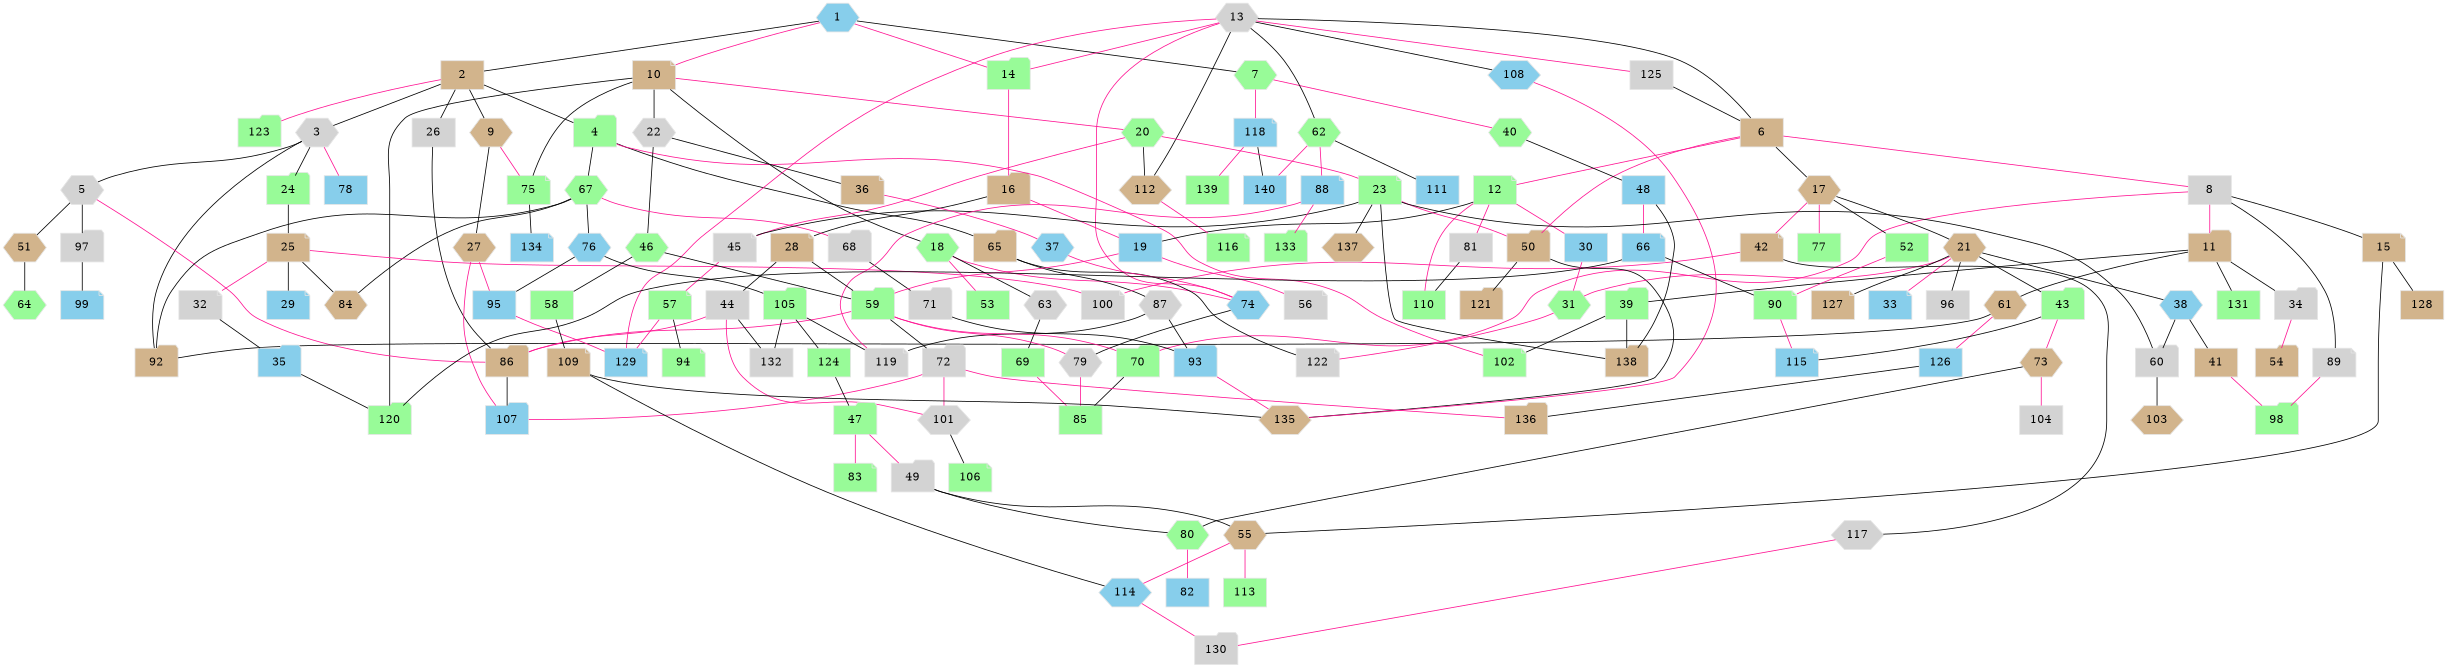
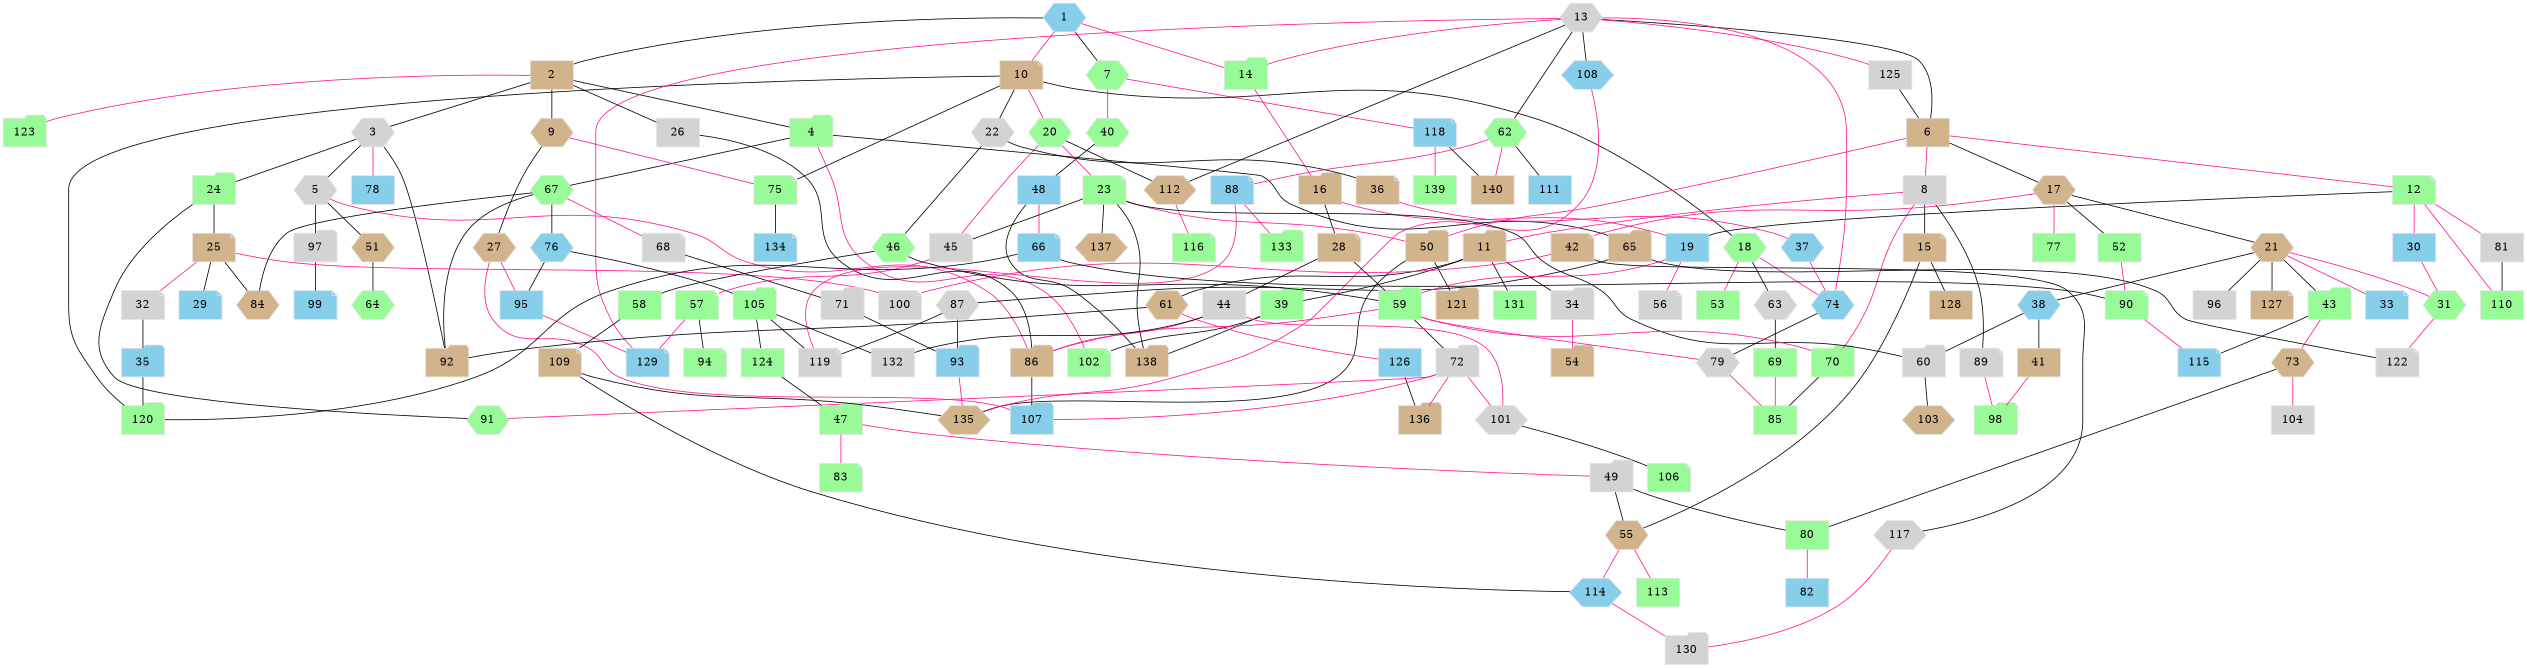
(1265, 190) -> (1493, 190)
(850, 248) -> (664, 248)
none -> (488, 420)
(1188, 535) -> (1807, 535)
